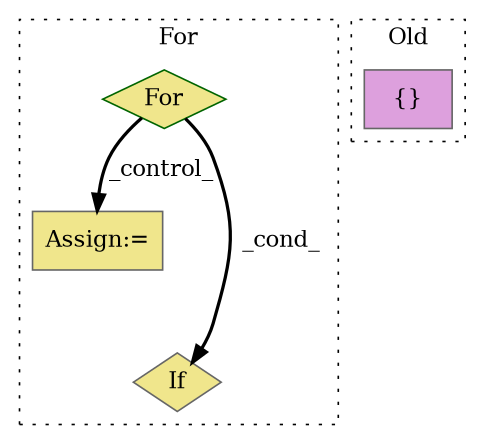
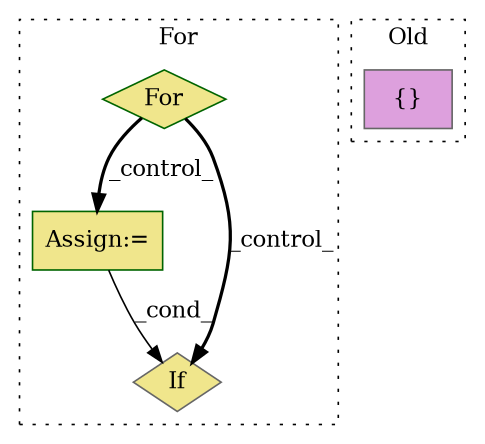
(98, 241) -> (98, 241)
(281, 241) -> (281, 241)
none -> (128, 311)
